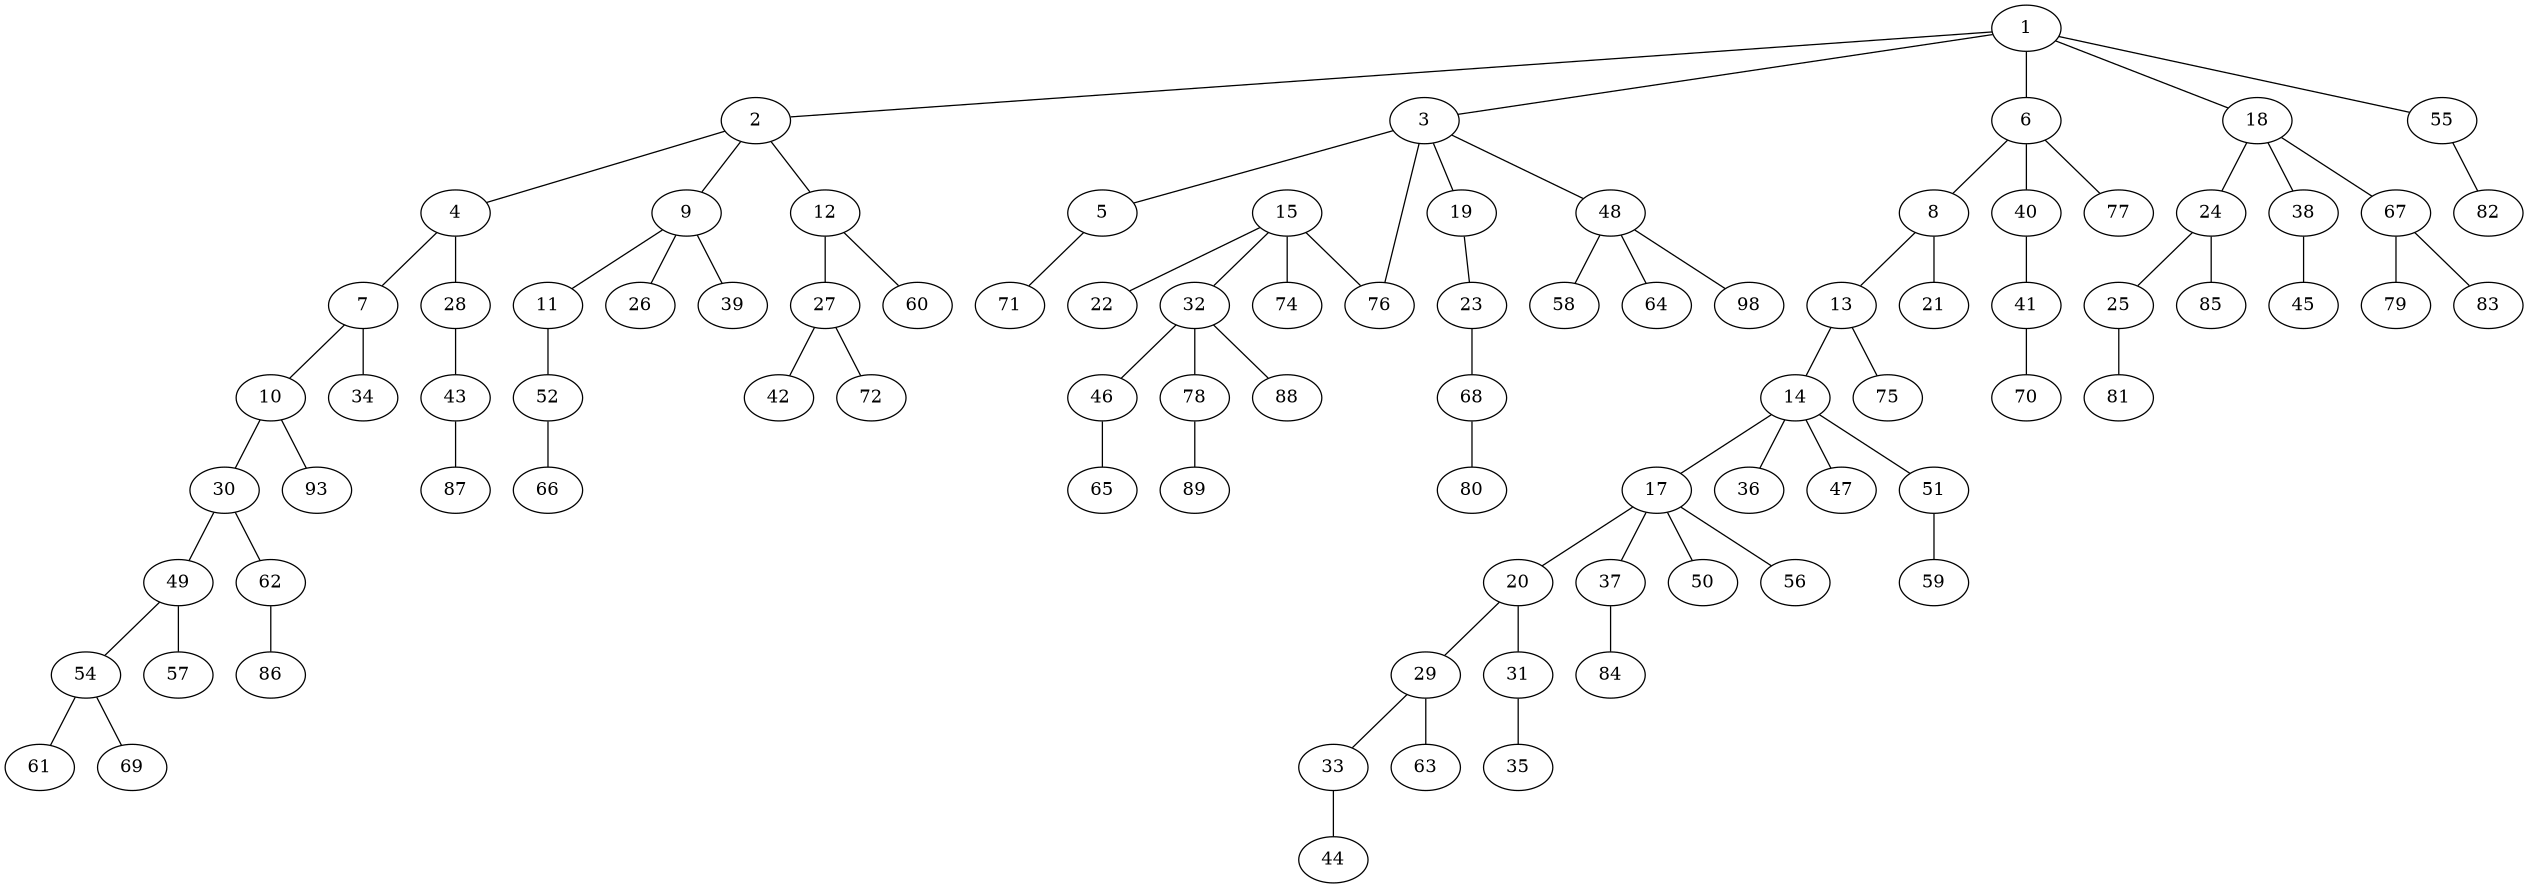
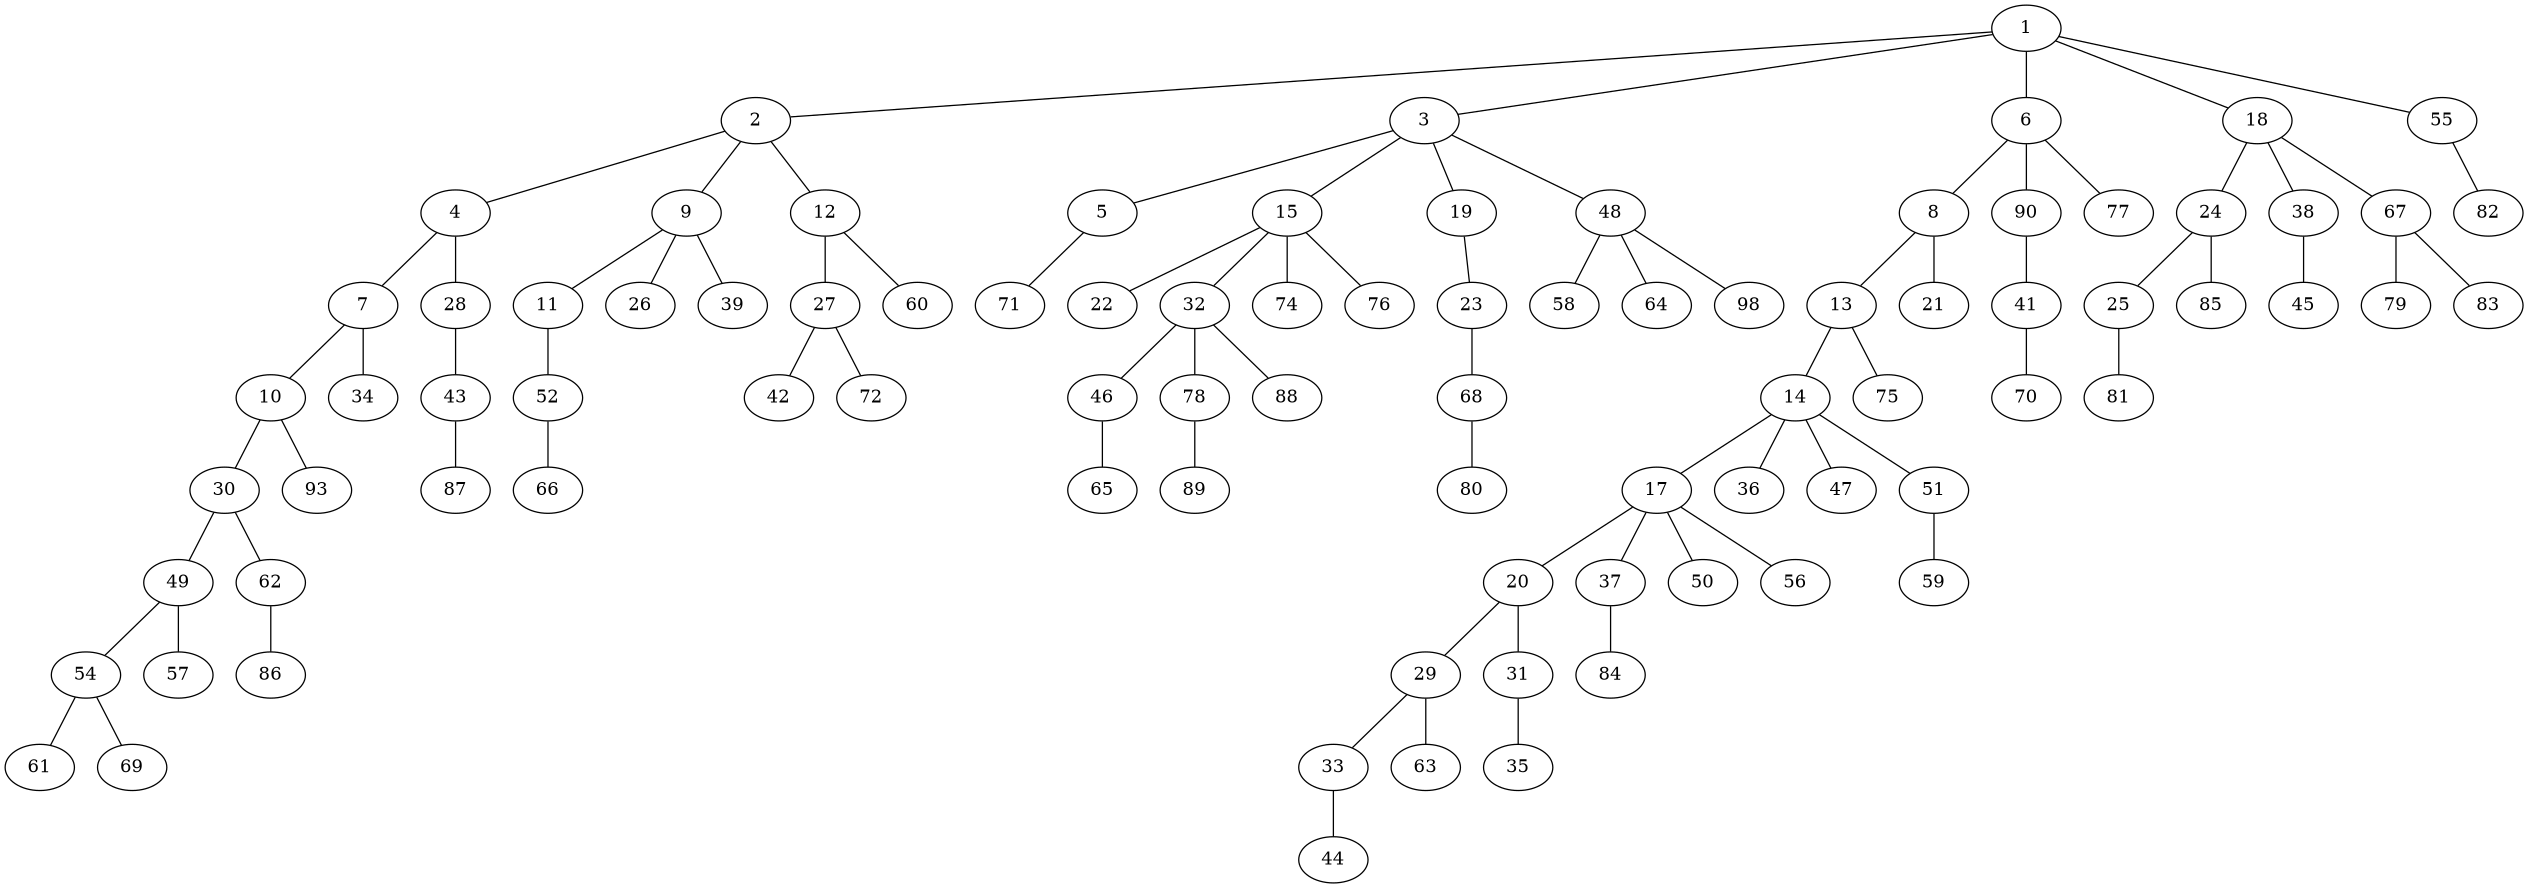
(1402, 213) -> (1356, 167)
(2026, 213) -> (2026, 213)
